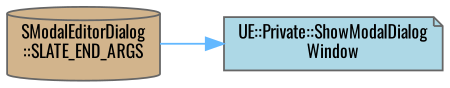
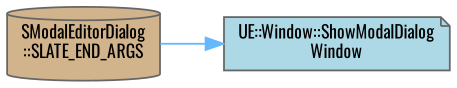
(333, 44) -> (337, 44)
